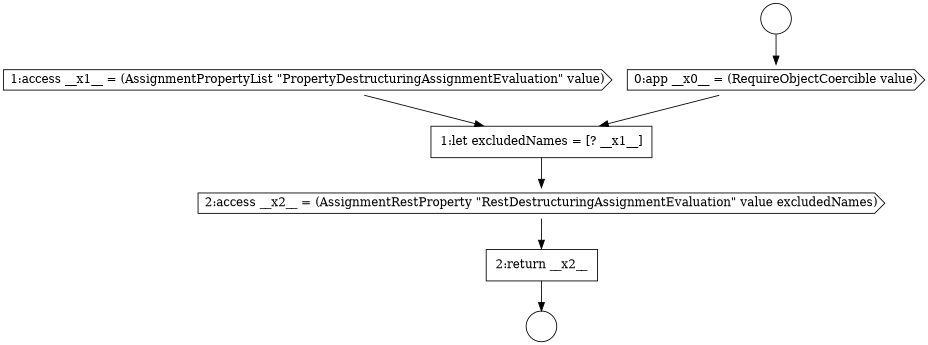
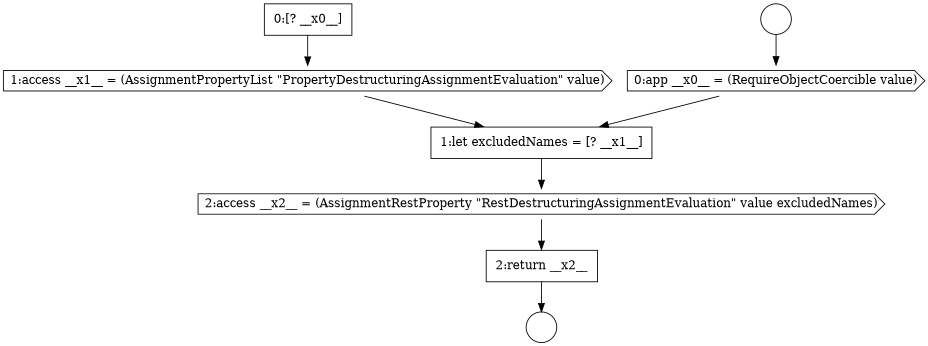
none -> (308, 19)
